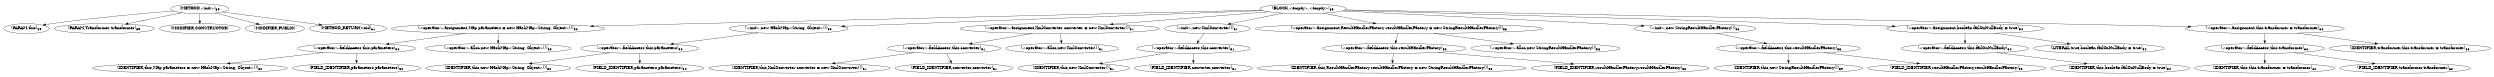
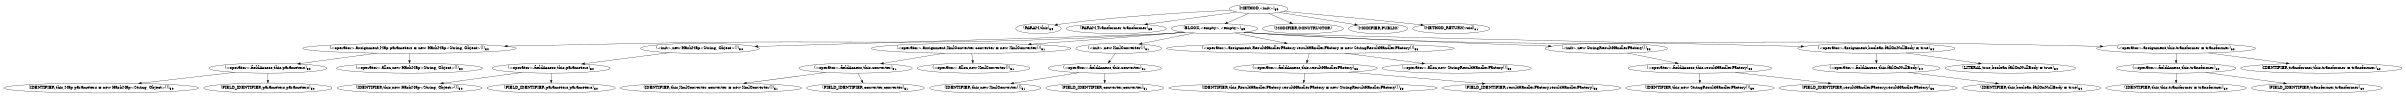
none -> (1238, 18)
